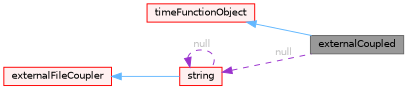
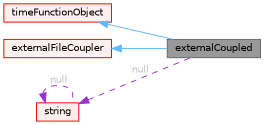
(150, 76) -> (144, 49)
